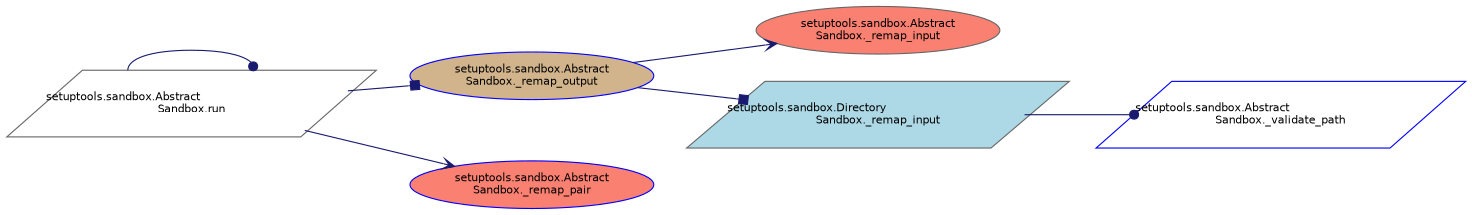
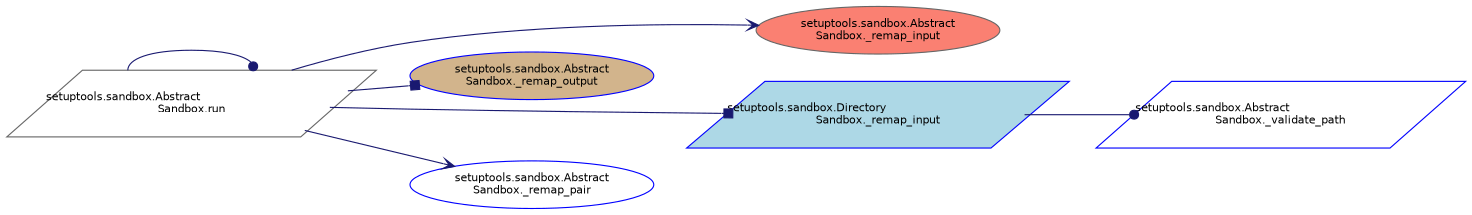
(699, 54) -> (518, 31)
(687, 93) -> (526, 111)
(878, 115) -> (878, 115)
(532, 185) -> (532, 185)
